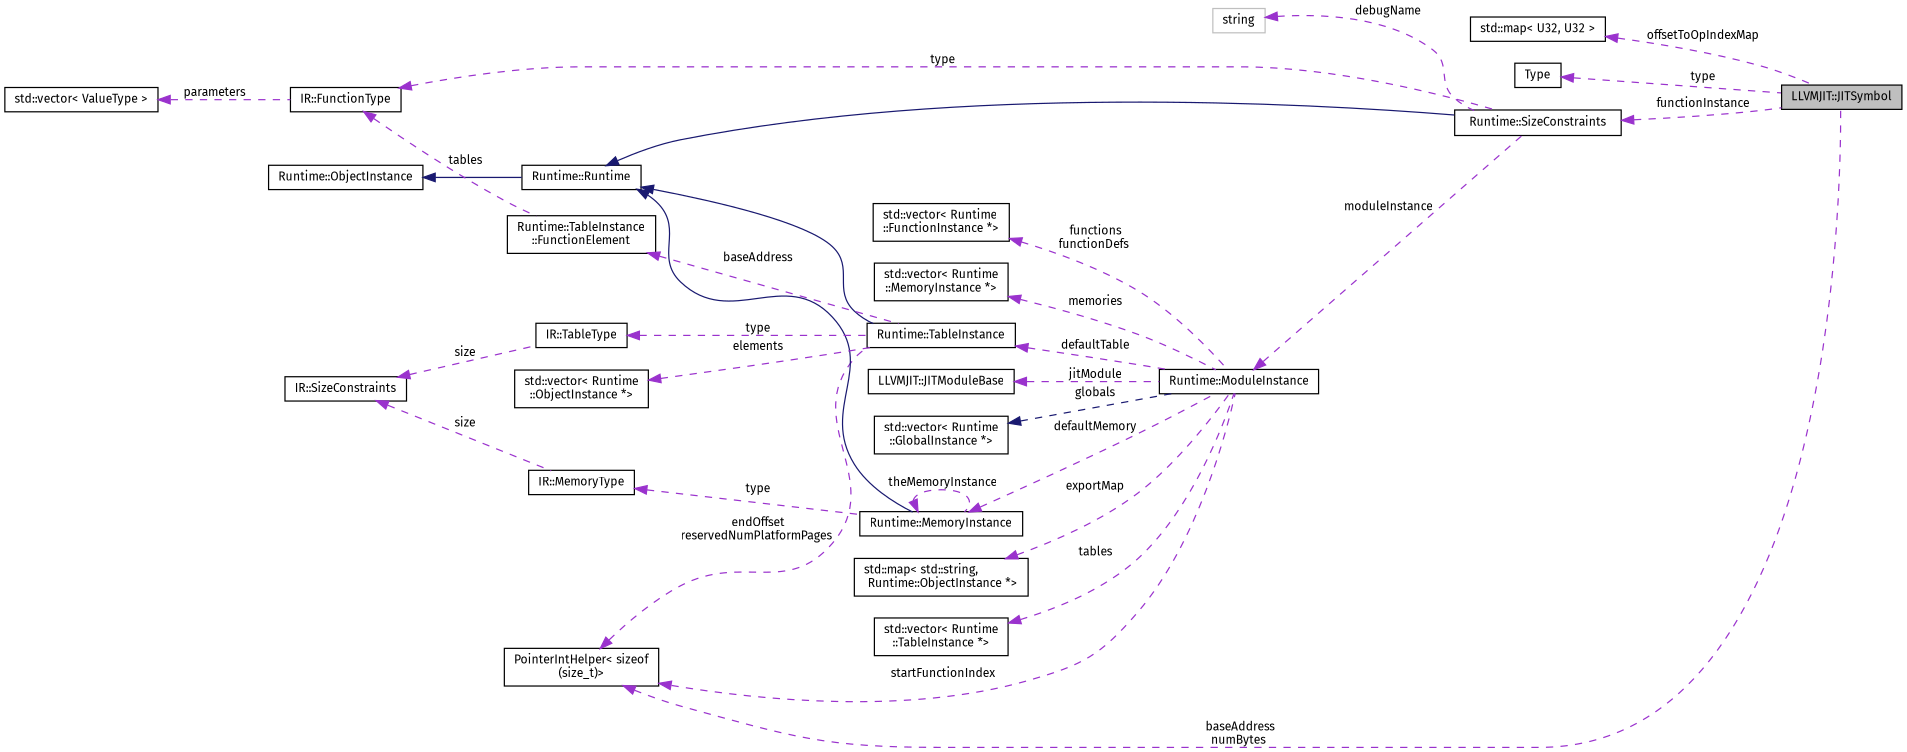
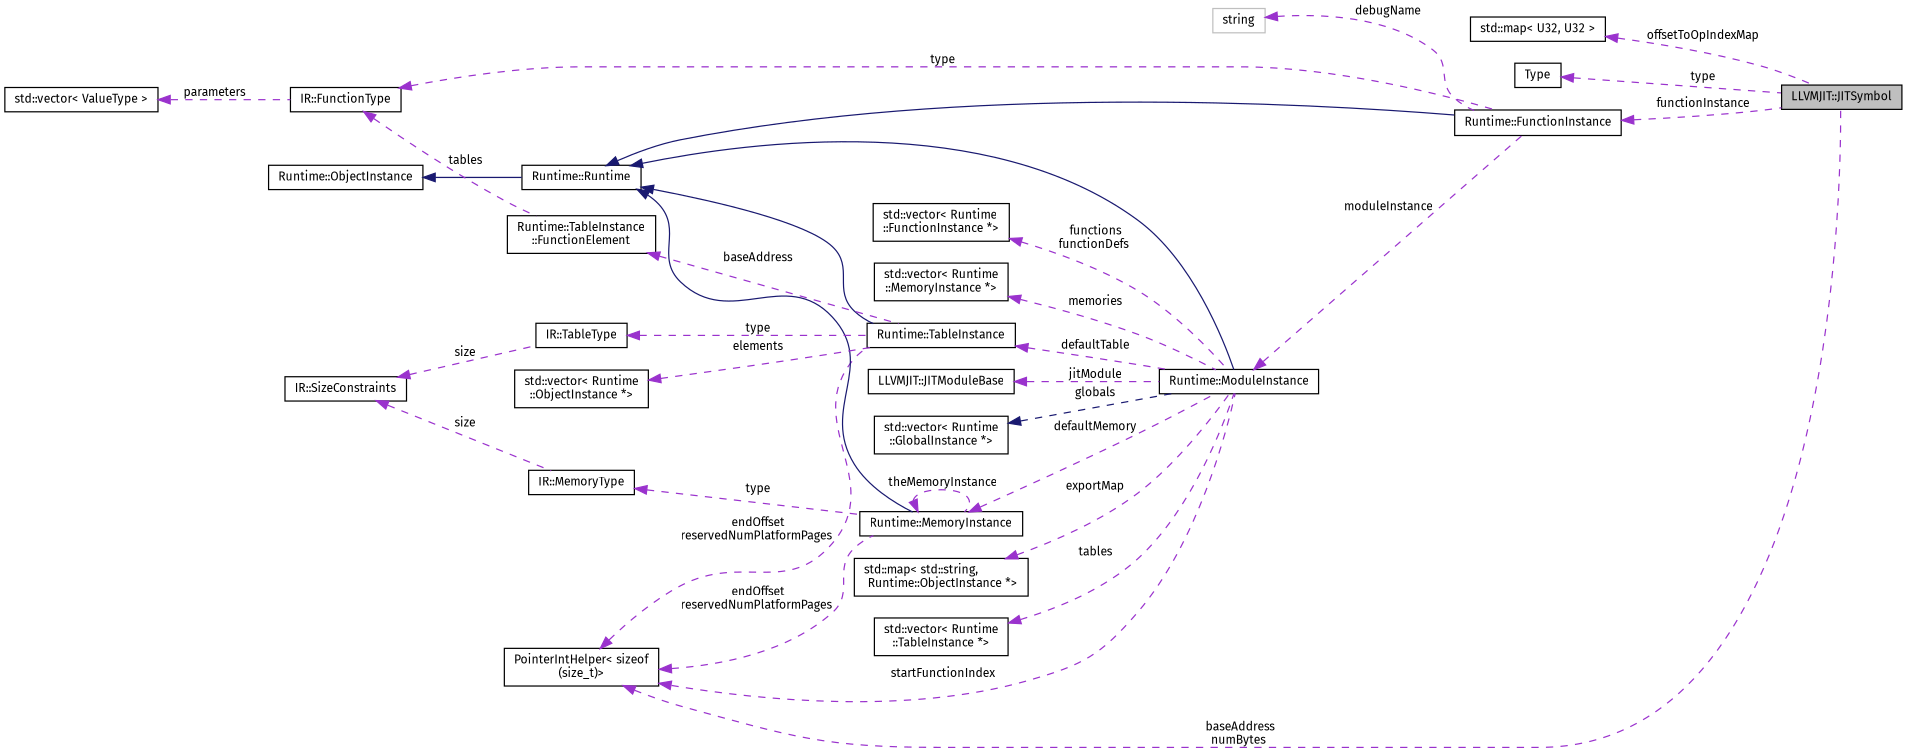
(1538, 123) -> (1538, 123)
none -> (986, 156)
none -> (800, 635)
